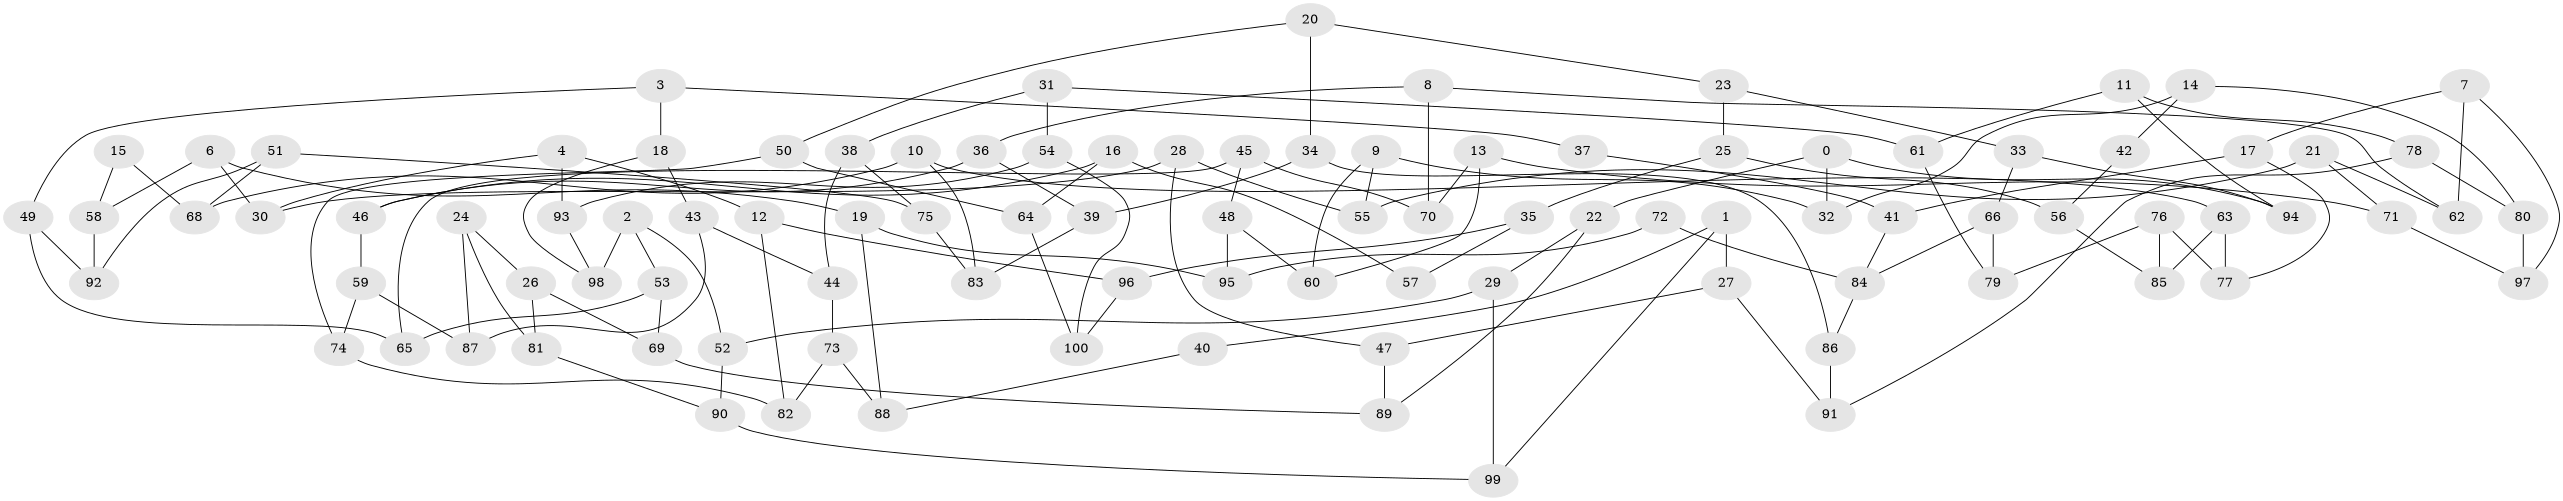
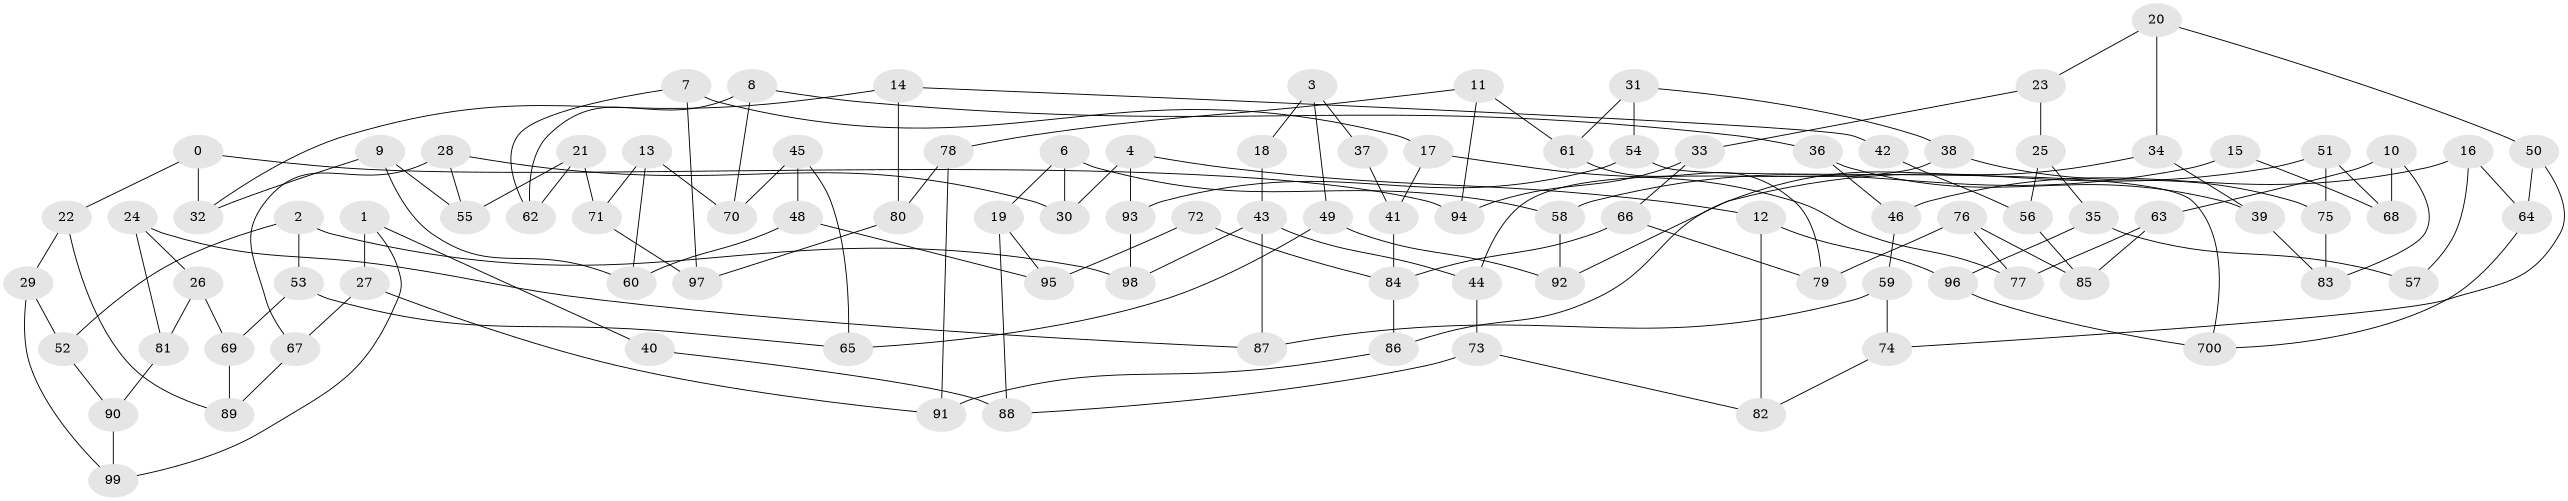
(529, 202) -> (1196, 250)
(1077, 349) -> (2210, 349)
(1385, 349) -> (295, 349)
